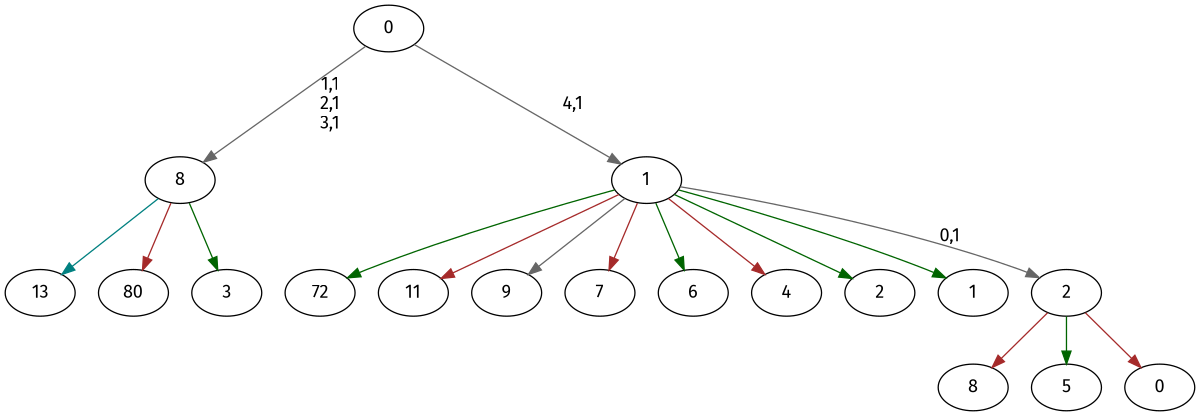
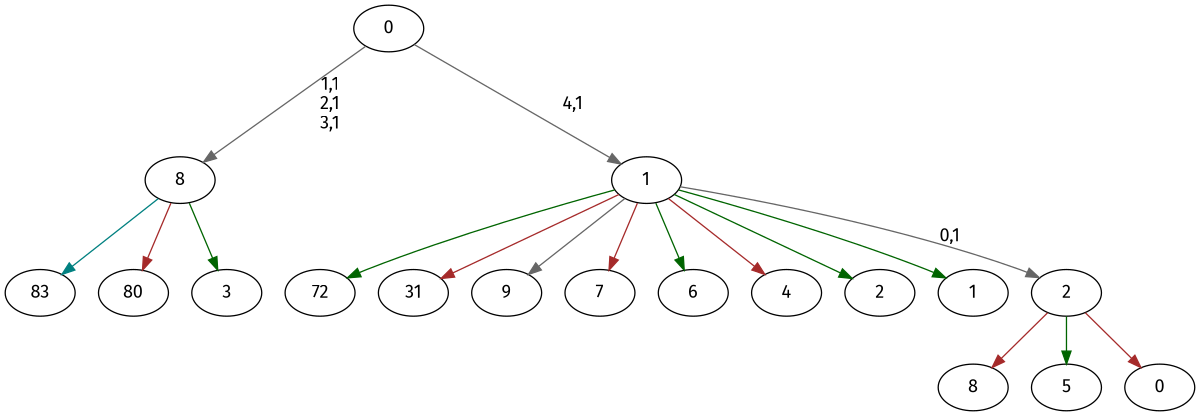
(40, 293) -> (40, 293)
(413, 293) -> (413, 293)
